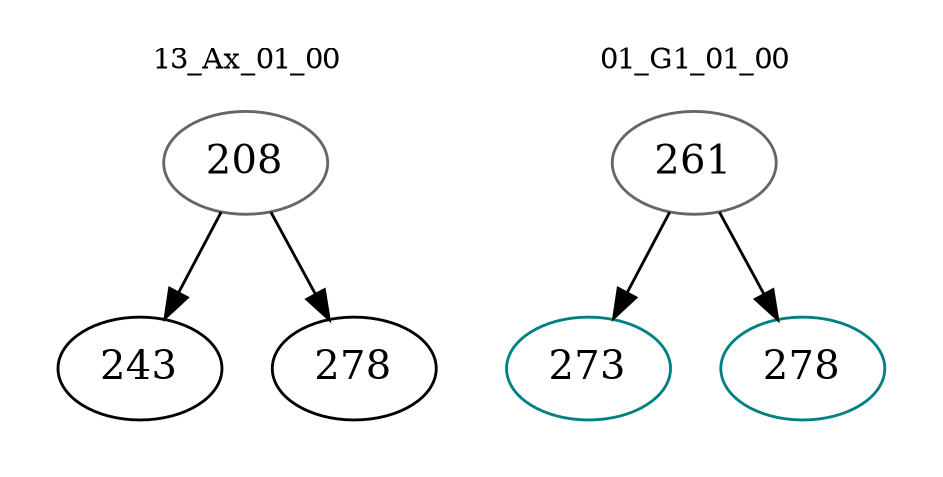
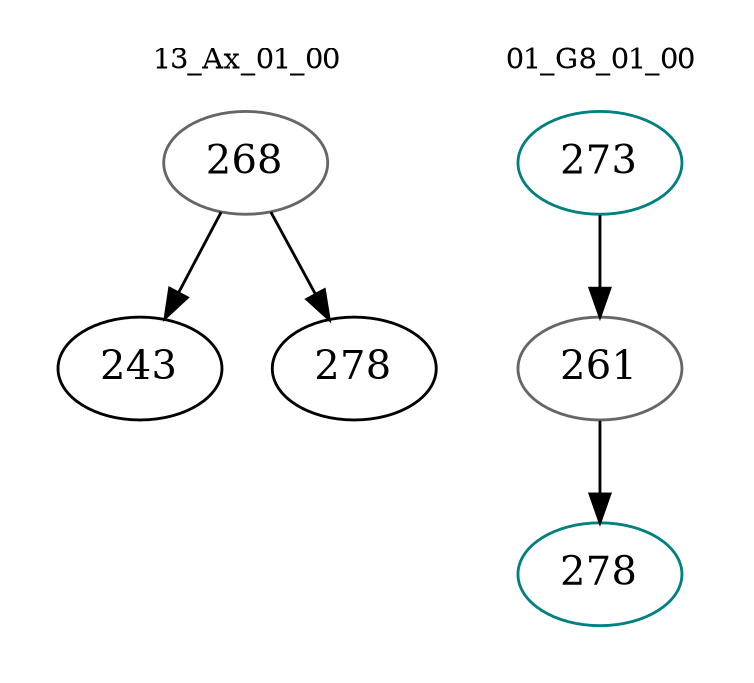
(696, 61) -> (601, 61)
(246, 163) -> (246, 163)
(648, 252) -> (600, 252)
